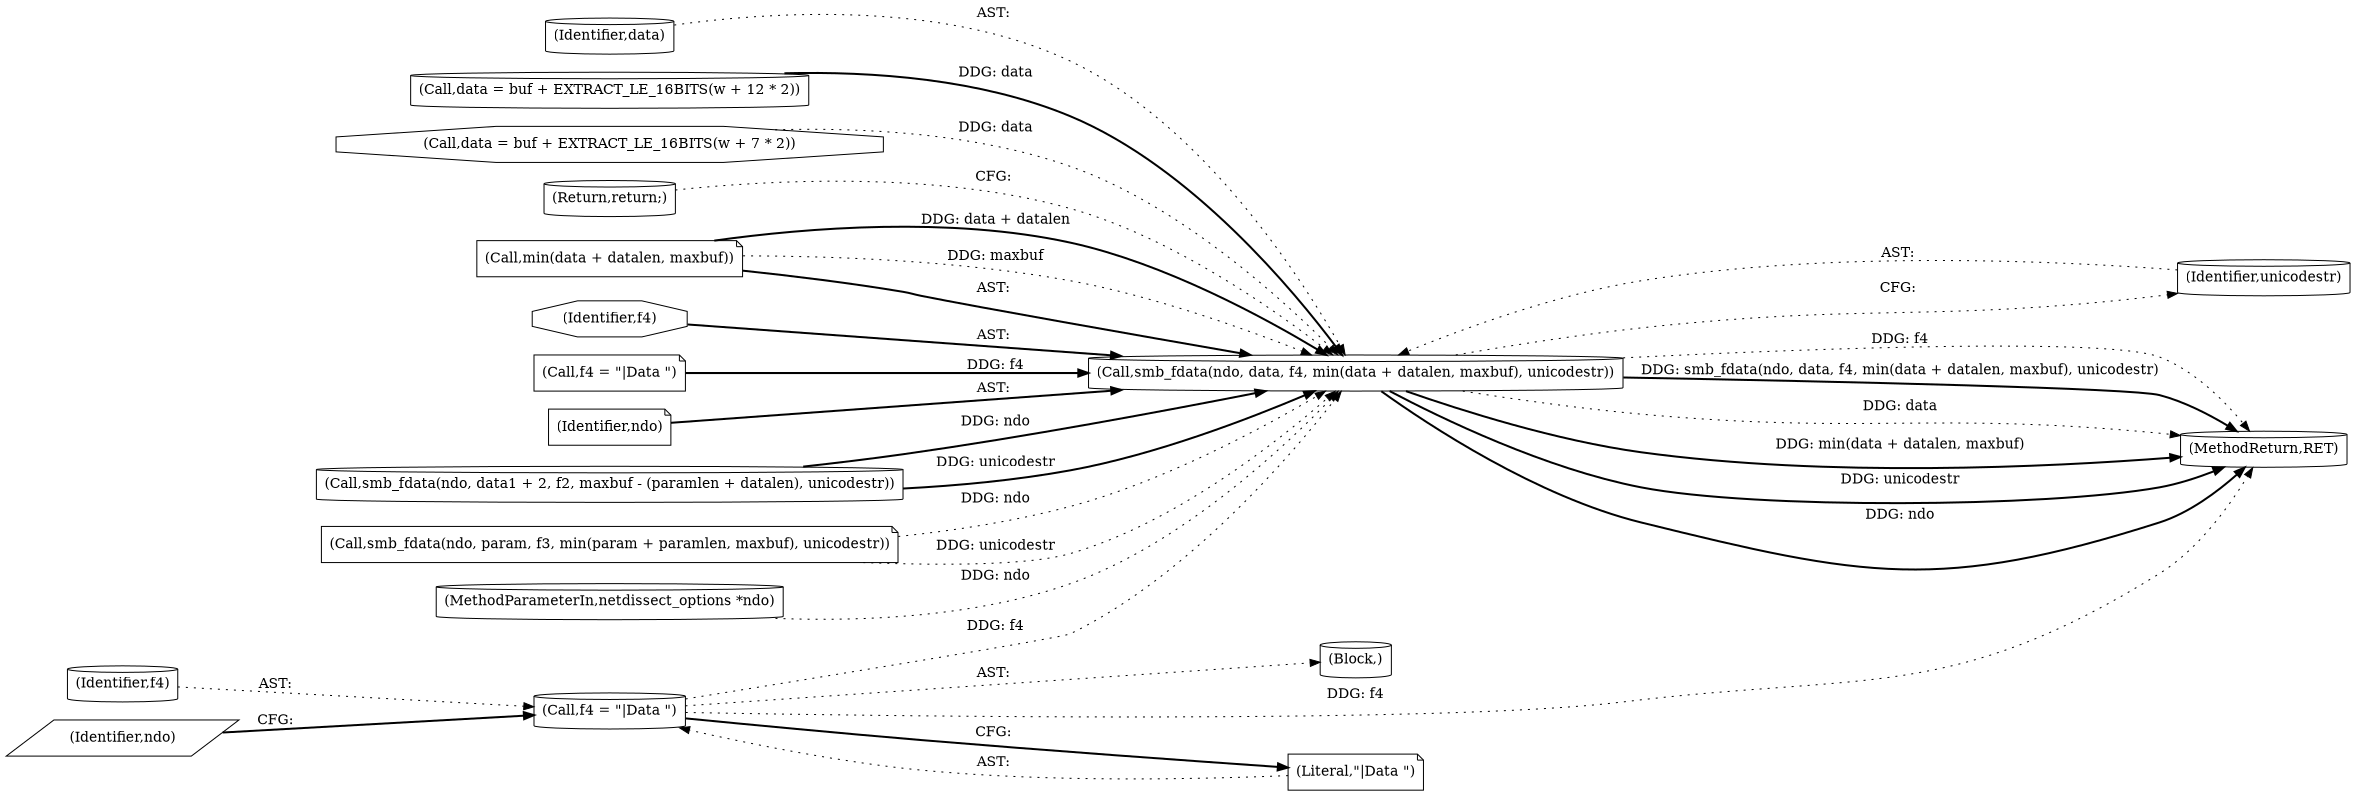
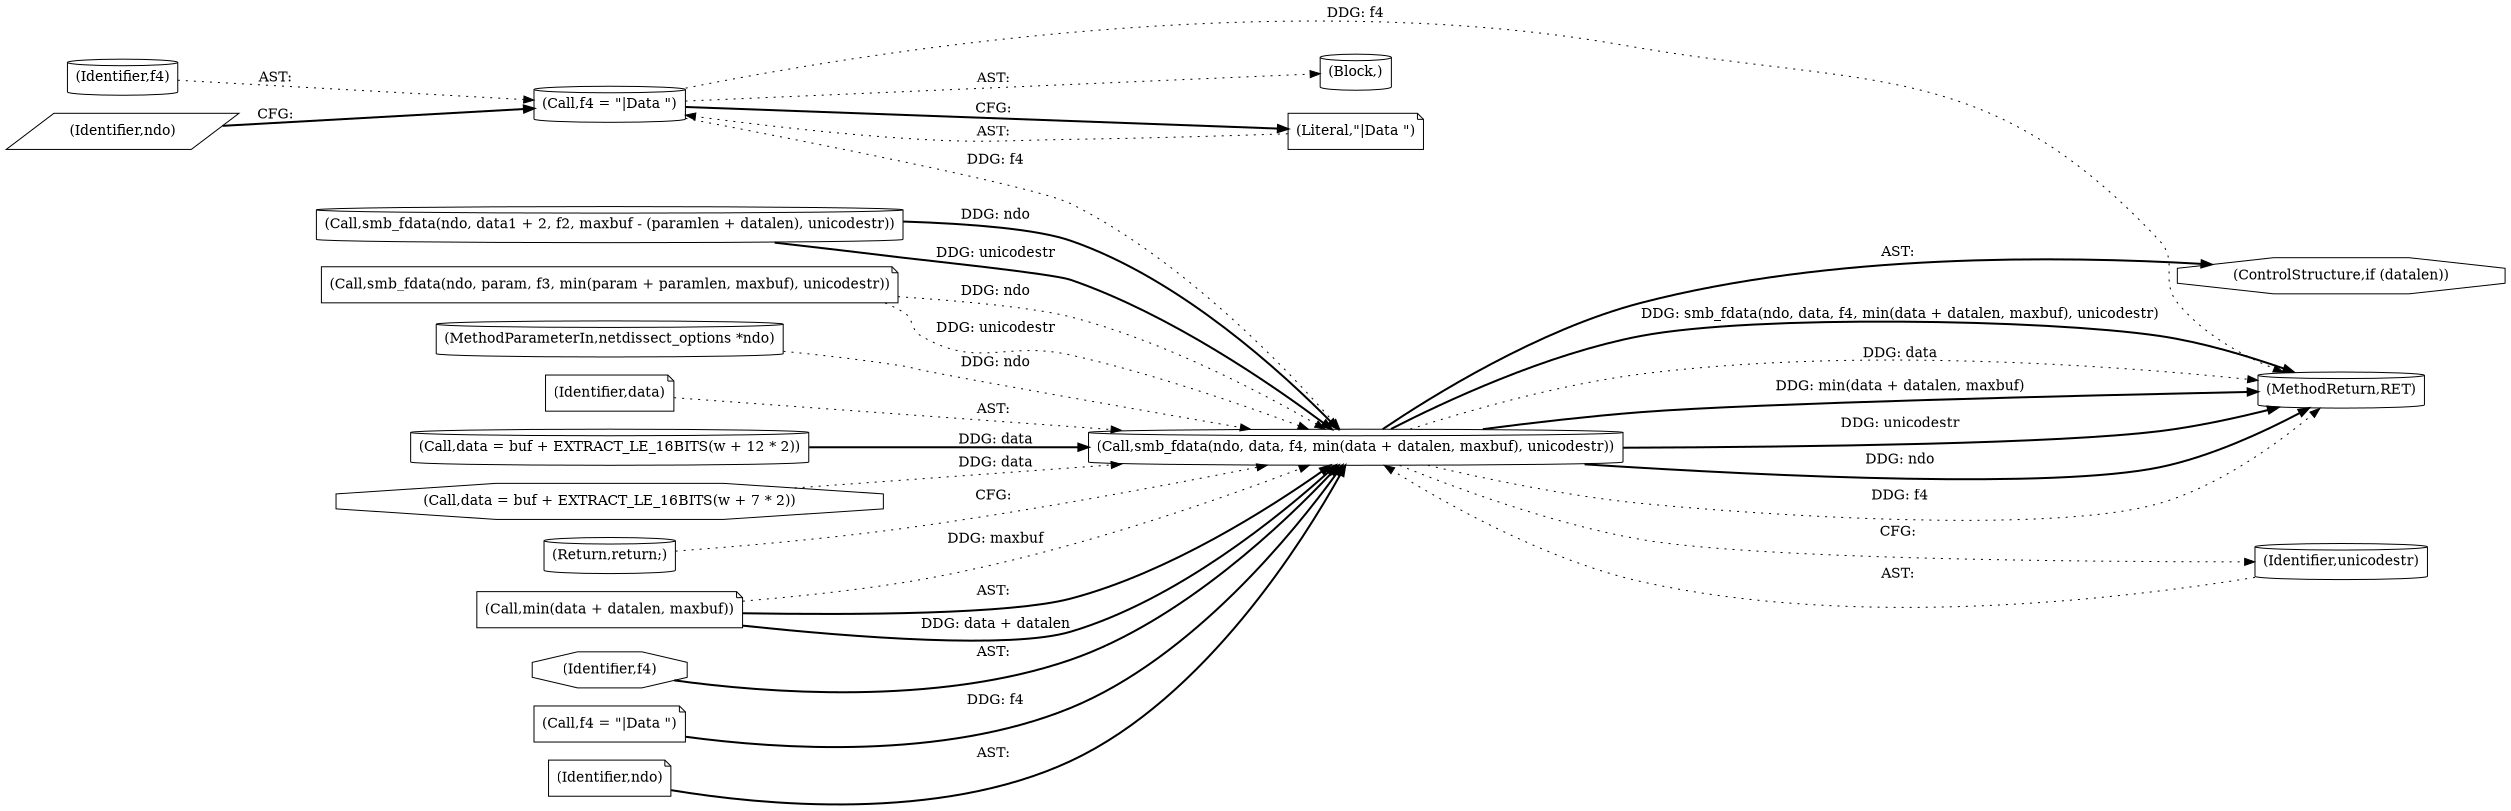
(610, 36) -> (610, 393)
none -> (2341, 276)
